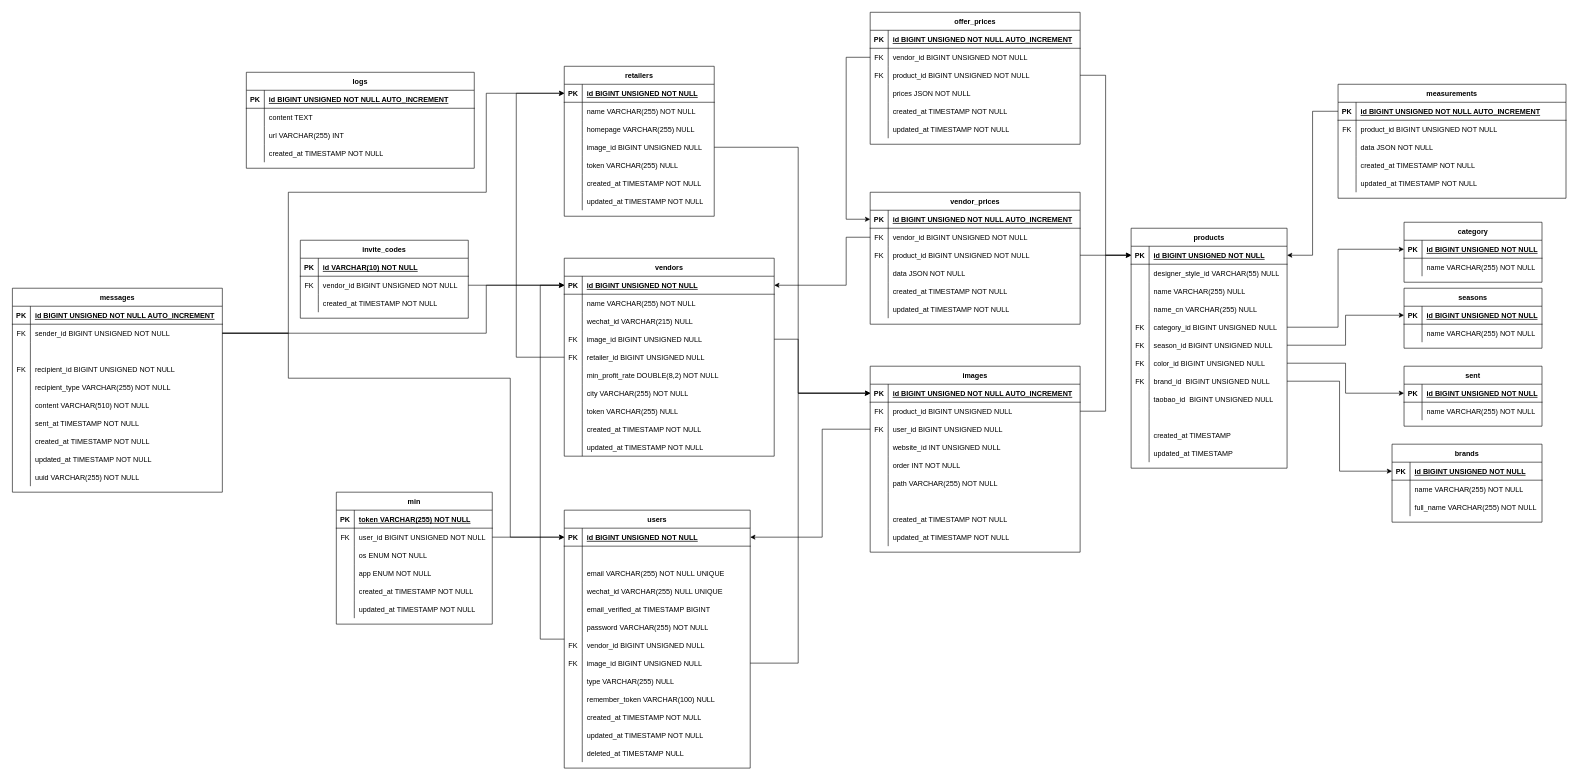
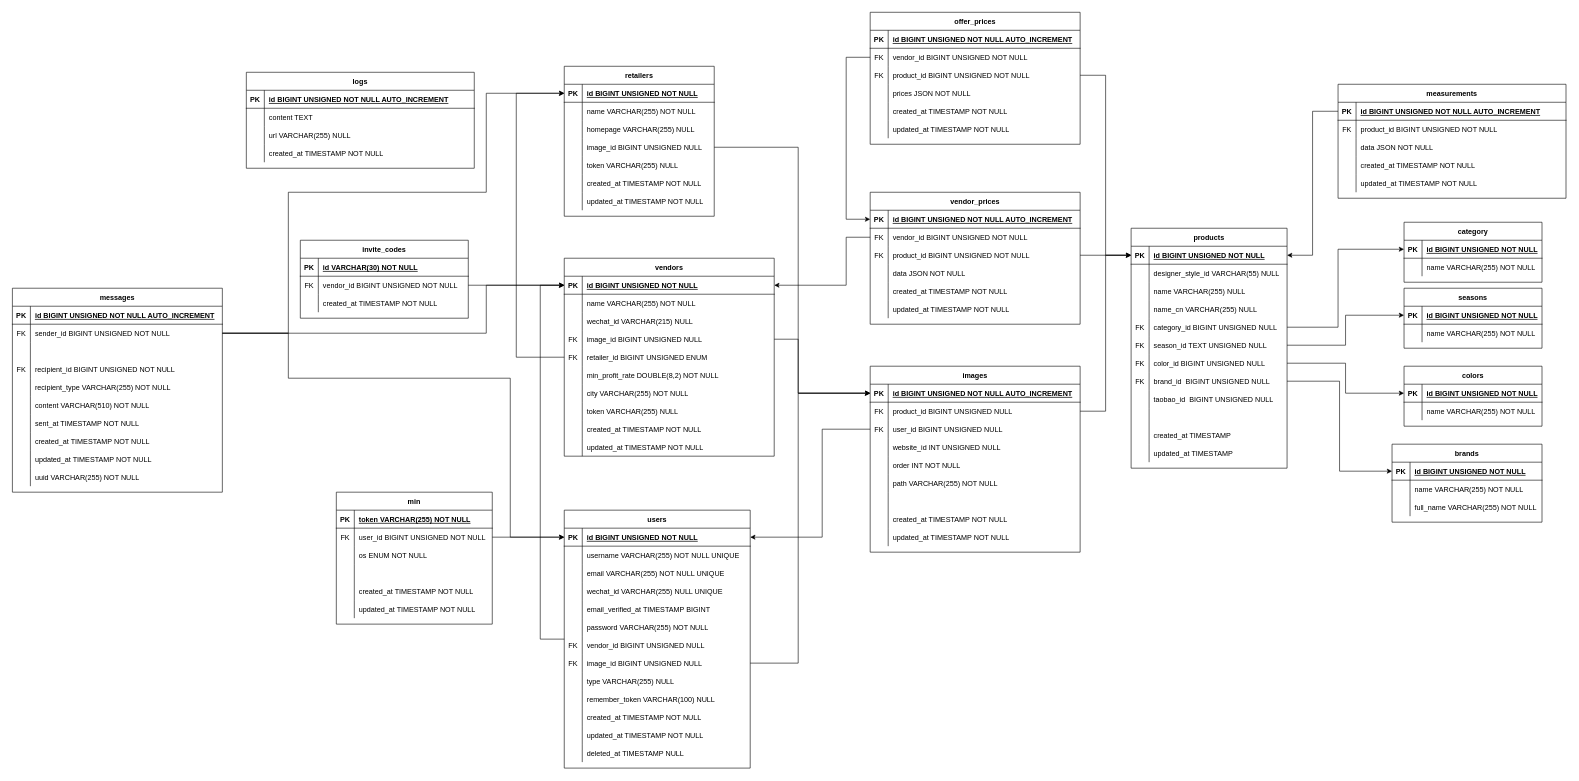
(306, 136) -> (308, 136)
(365, 268) -> (365, 268)
(1211, 346) -> (1207, 346)
(646, 358) -> (646, 358)
(1473, 376) -> (1473, 376)
none -> (666, 555)
(423, 573) -> none
